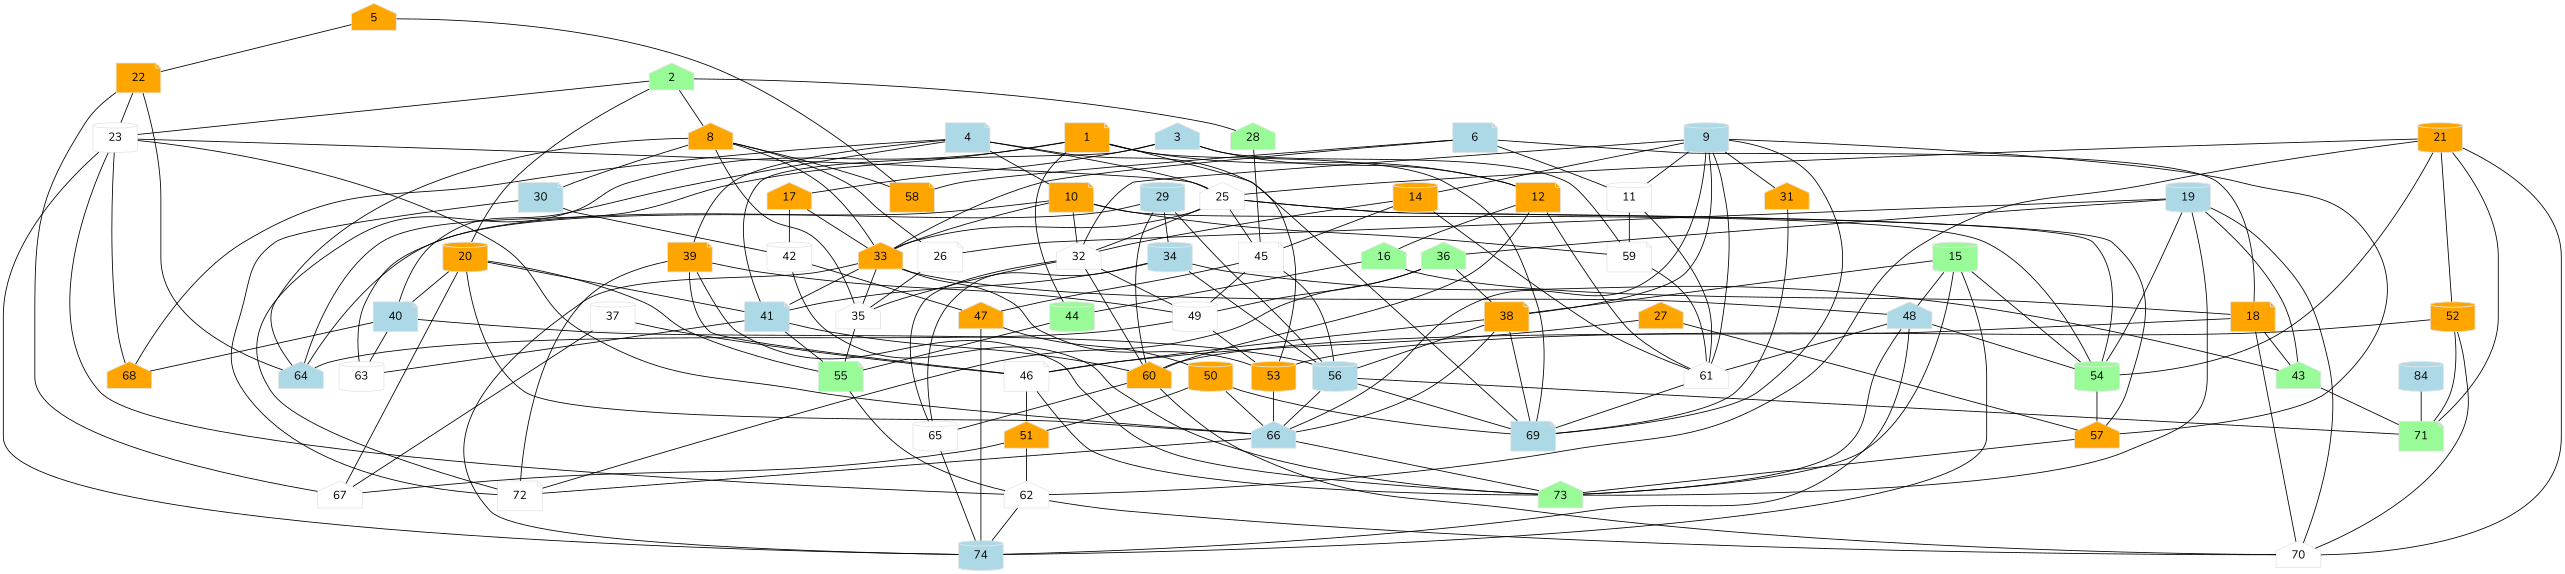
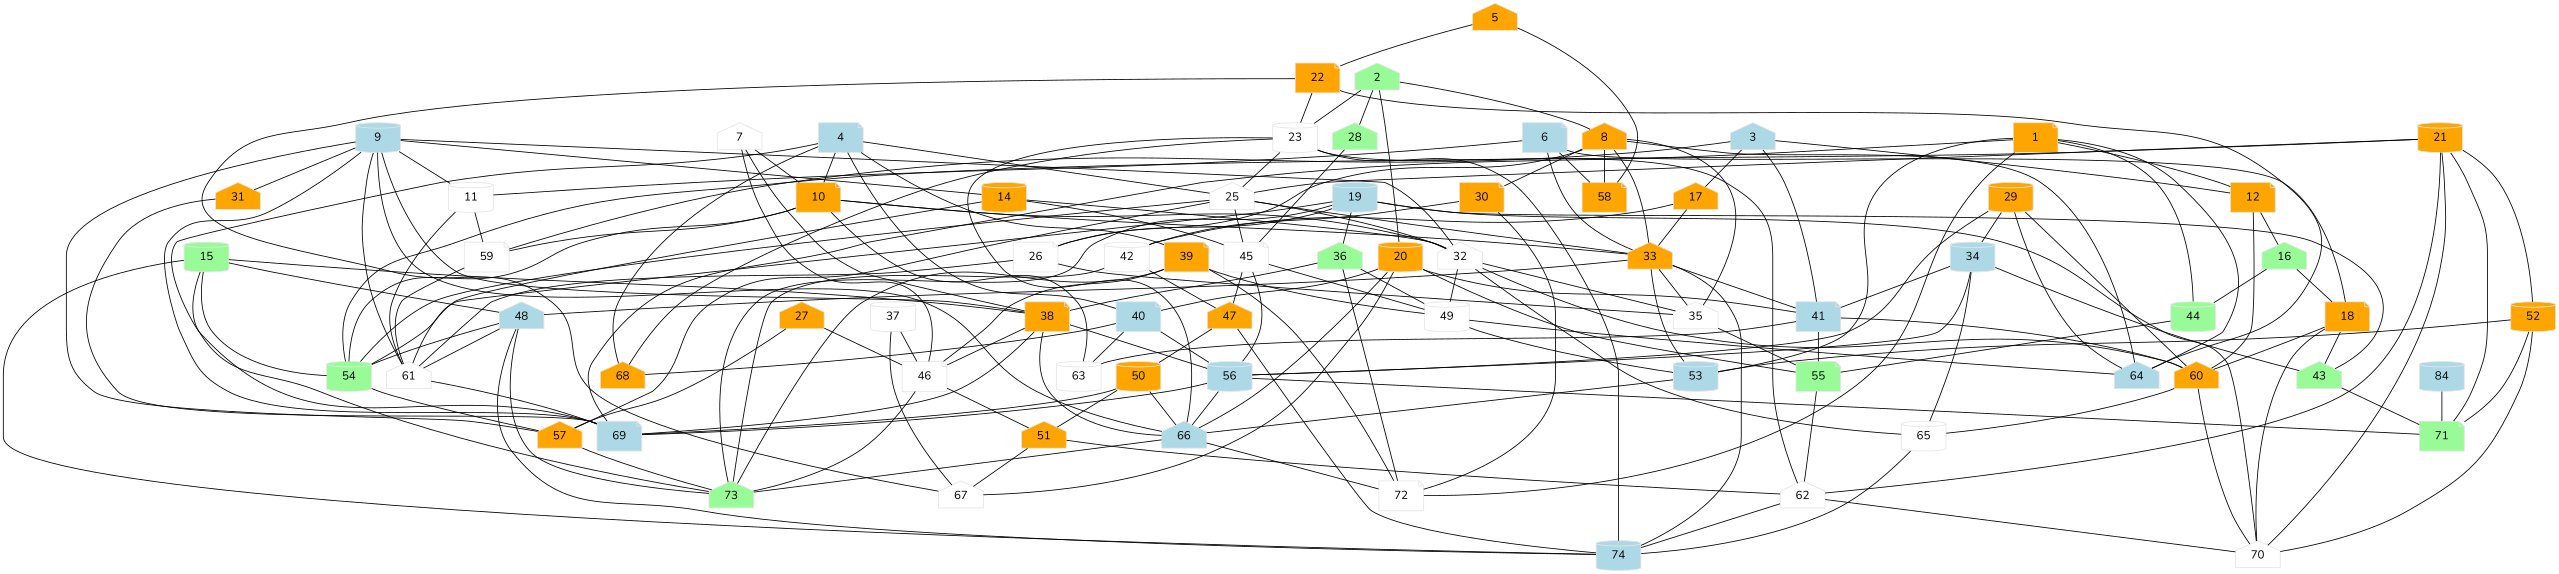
none -> (740, 138)
(541, 197) -> (1482, 197)
(1162, 197) -> (2011, 197)
(1613, 311) -> (734, 276)
(1274, 376) -> (1696, 376)
